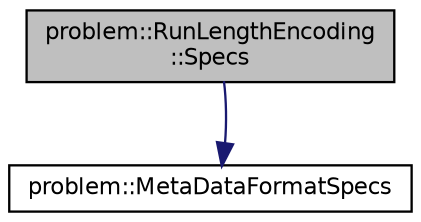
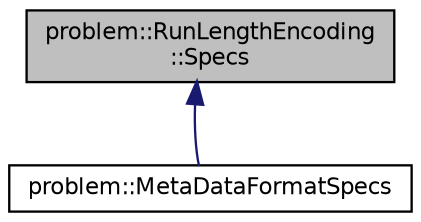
(226, 112) -> (195, 135)
